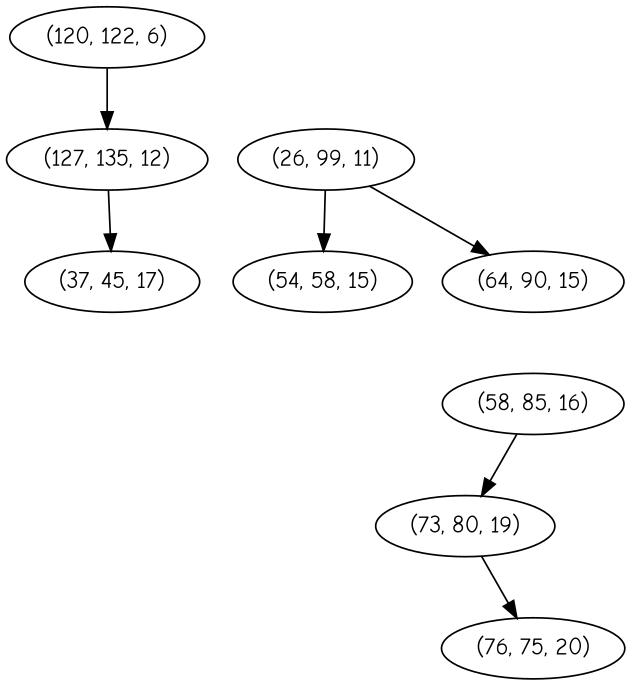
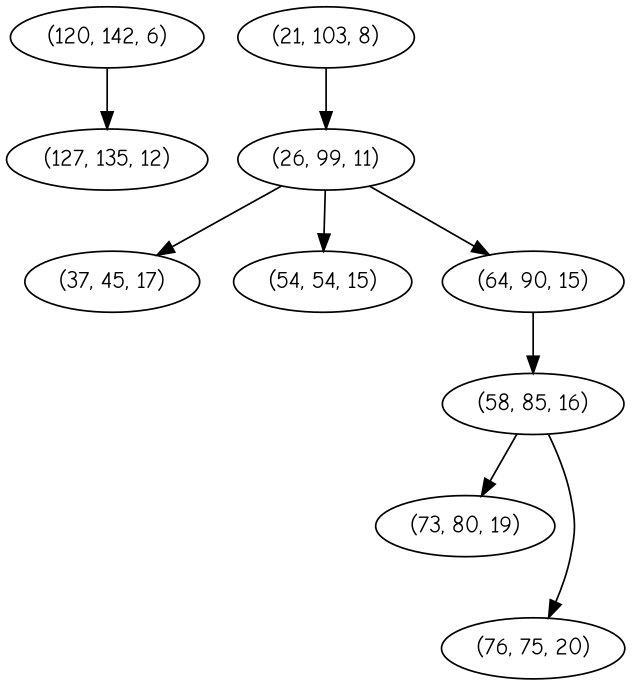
(107, 37) -> (107, 37)
none -> (326, 37)
(109, 212) -> (227, 216)
(323, 282) -> (323, 282)
none -> (533, 335)
(495, 580) -> (574, 518)
